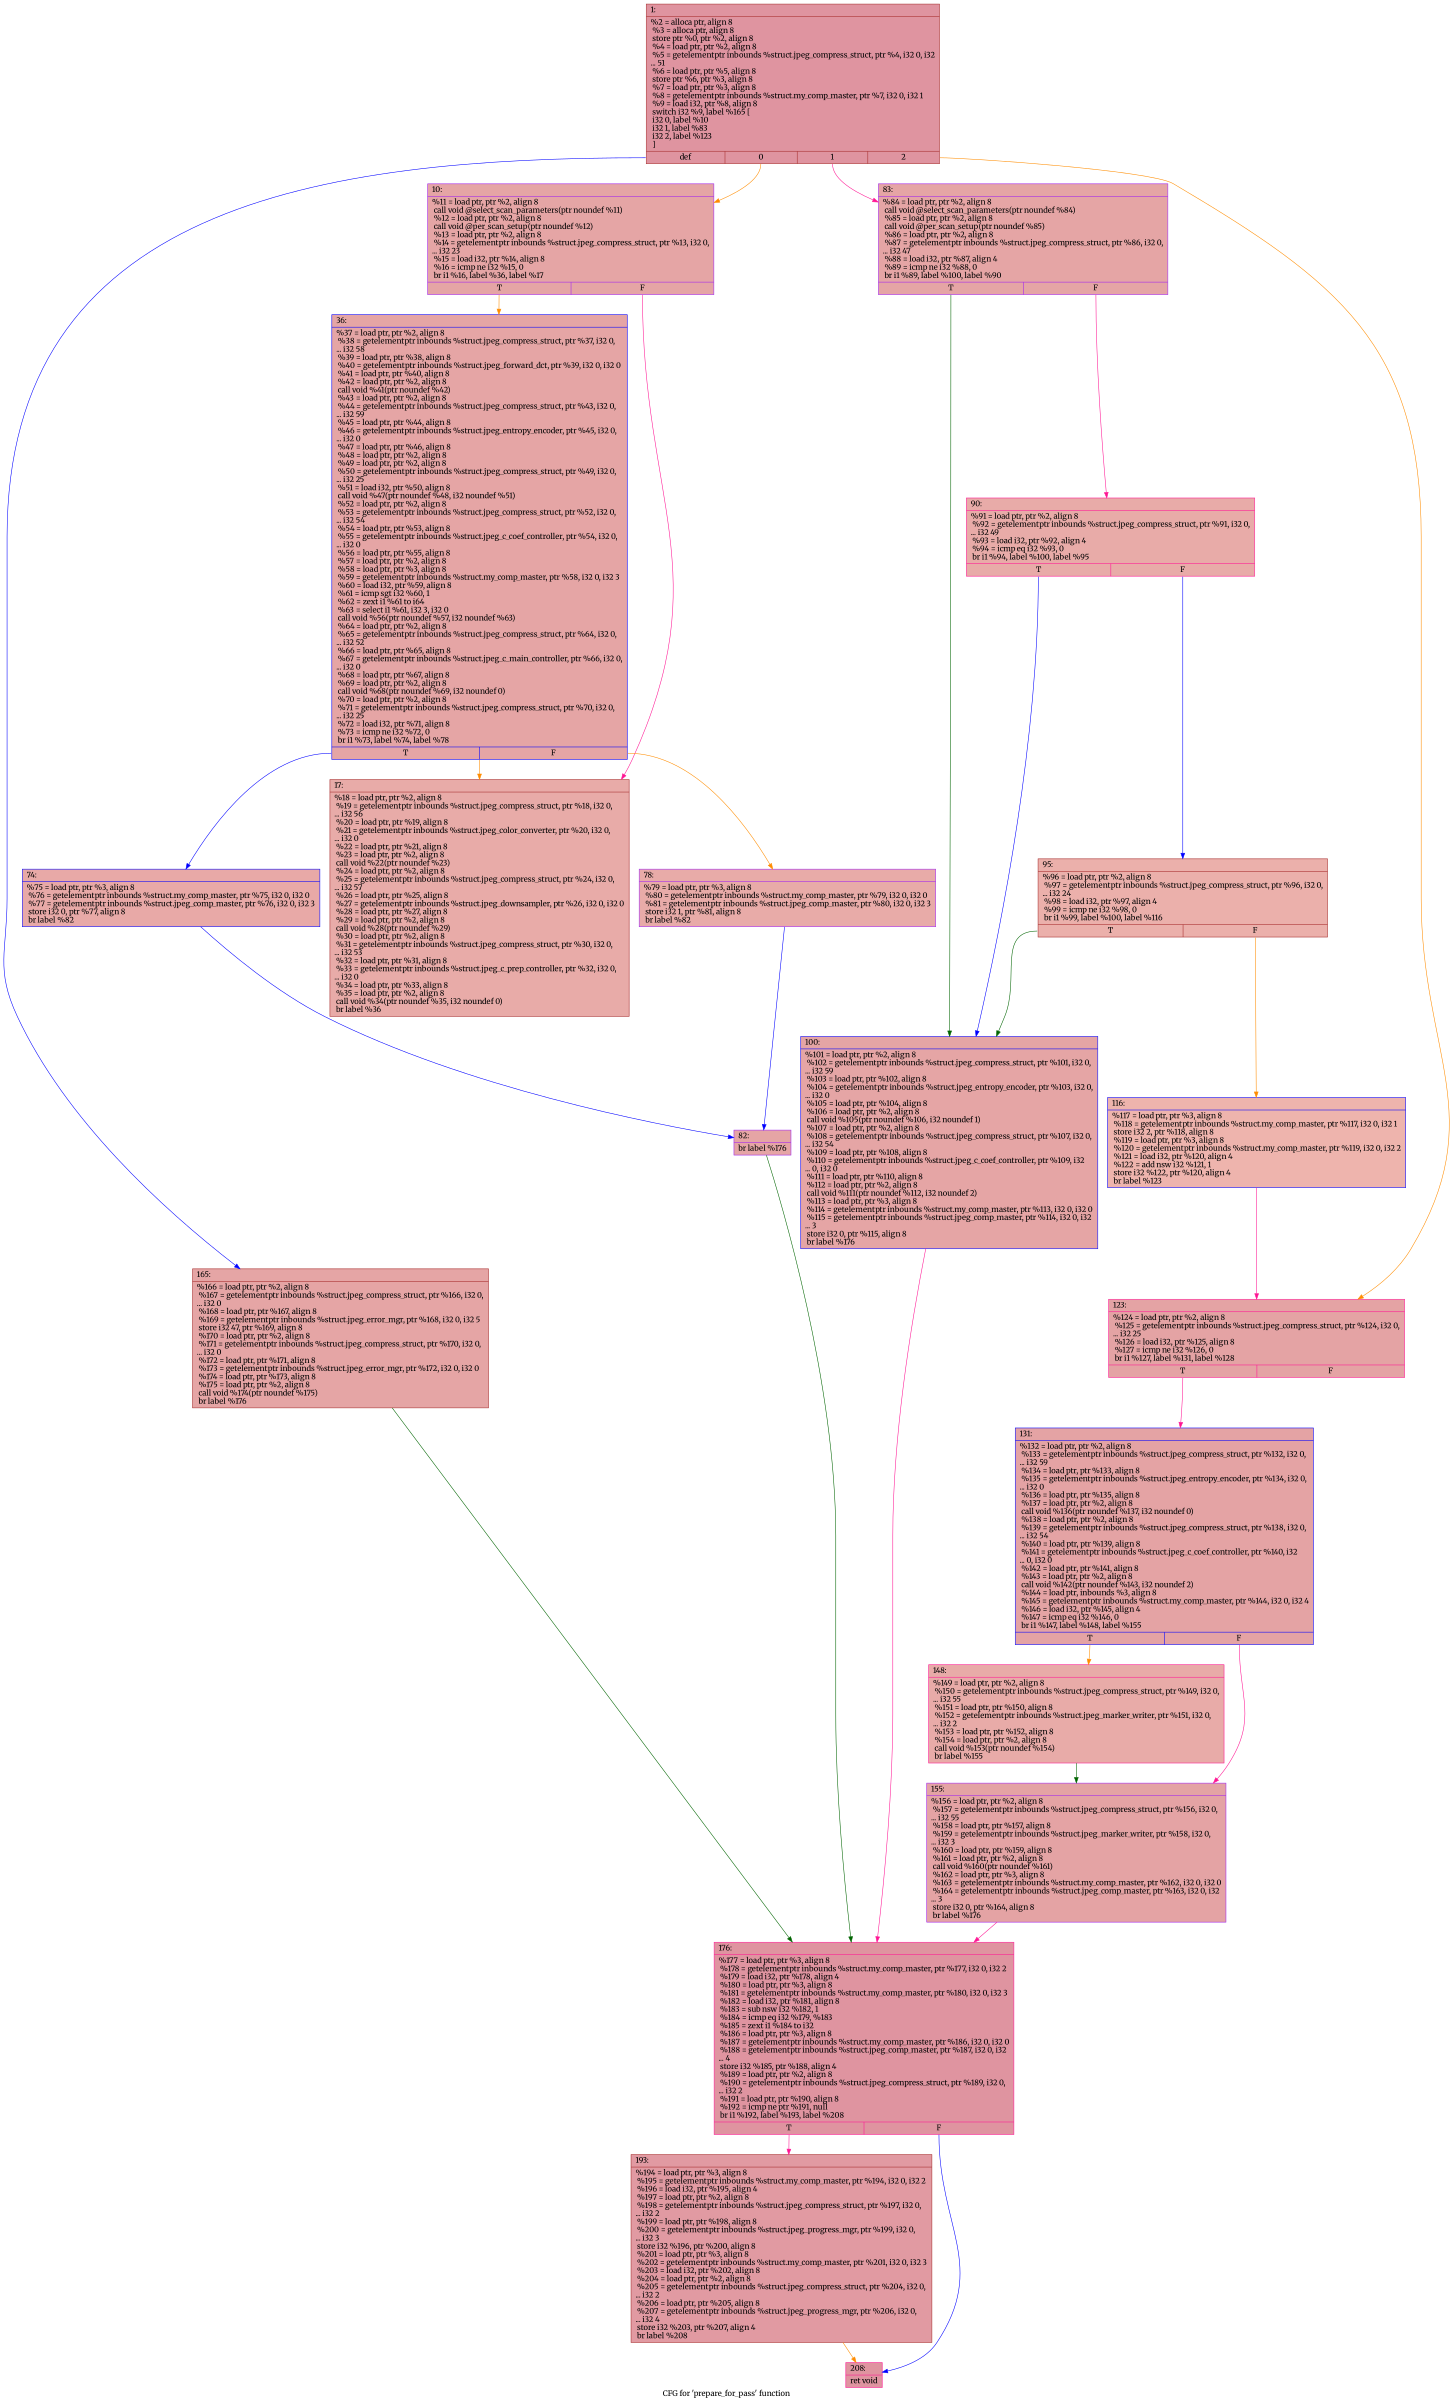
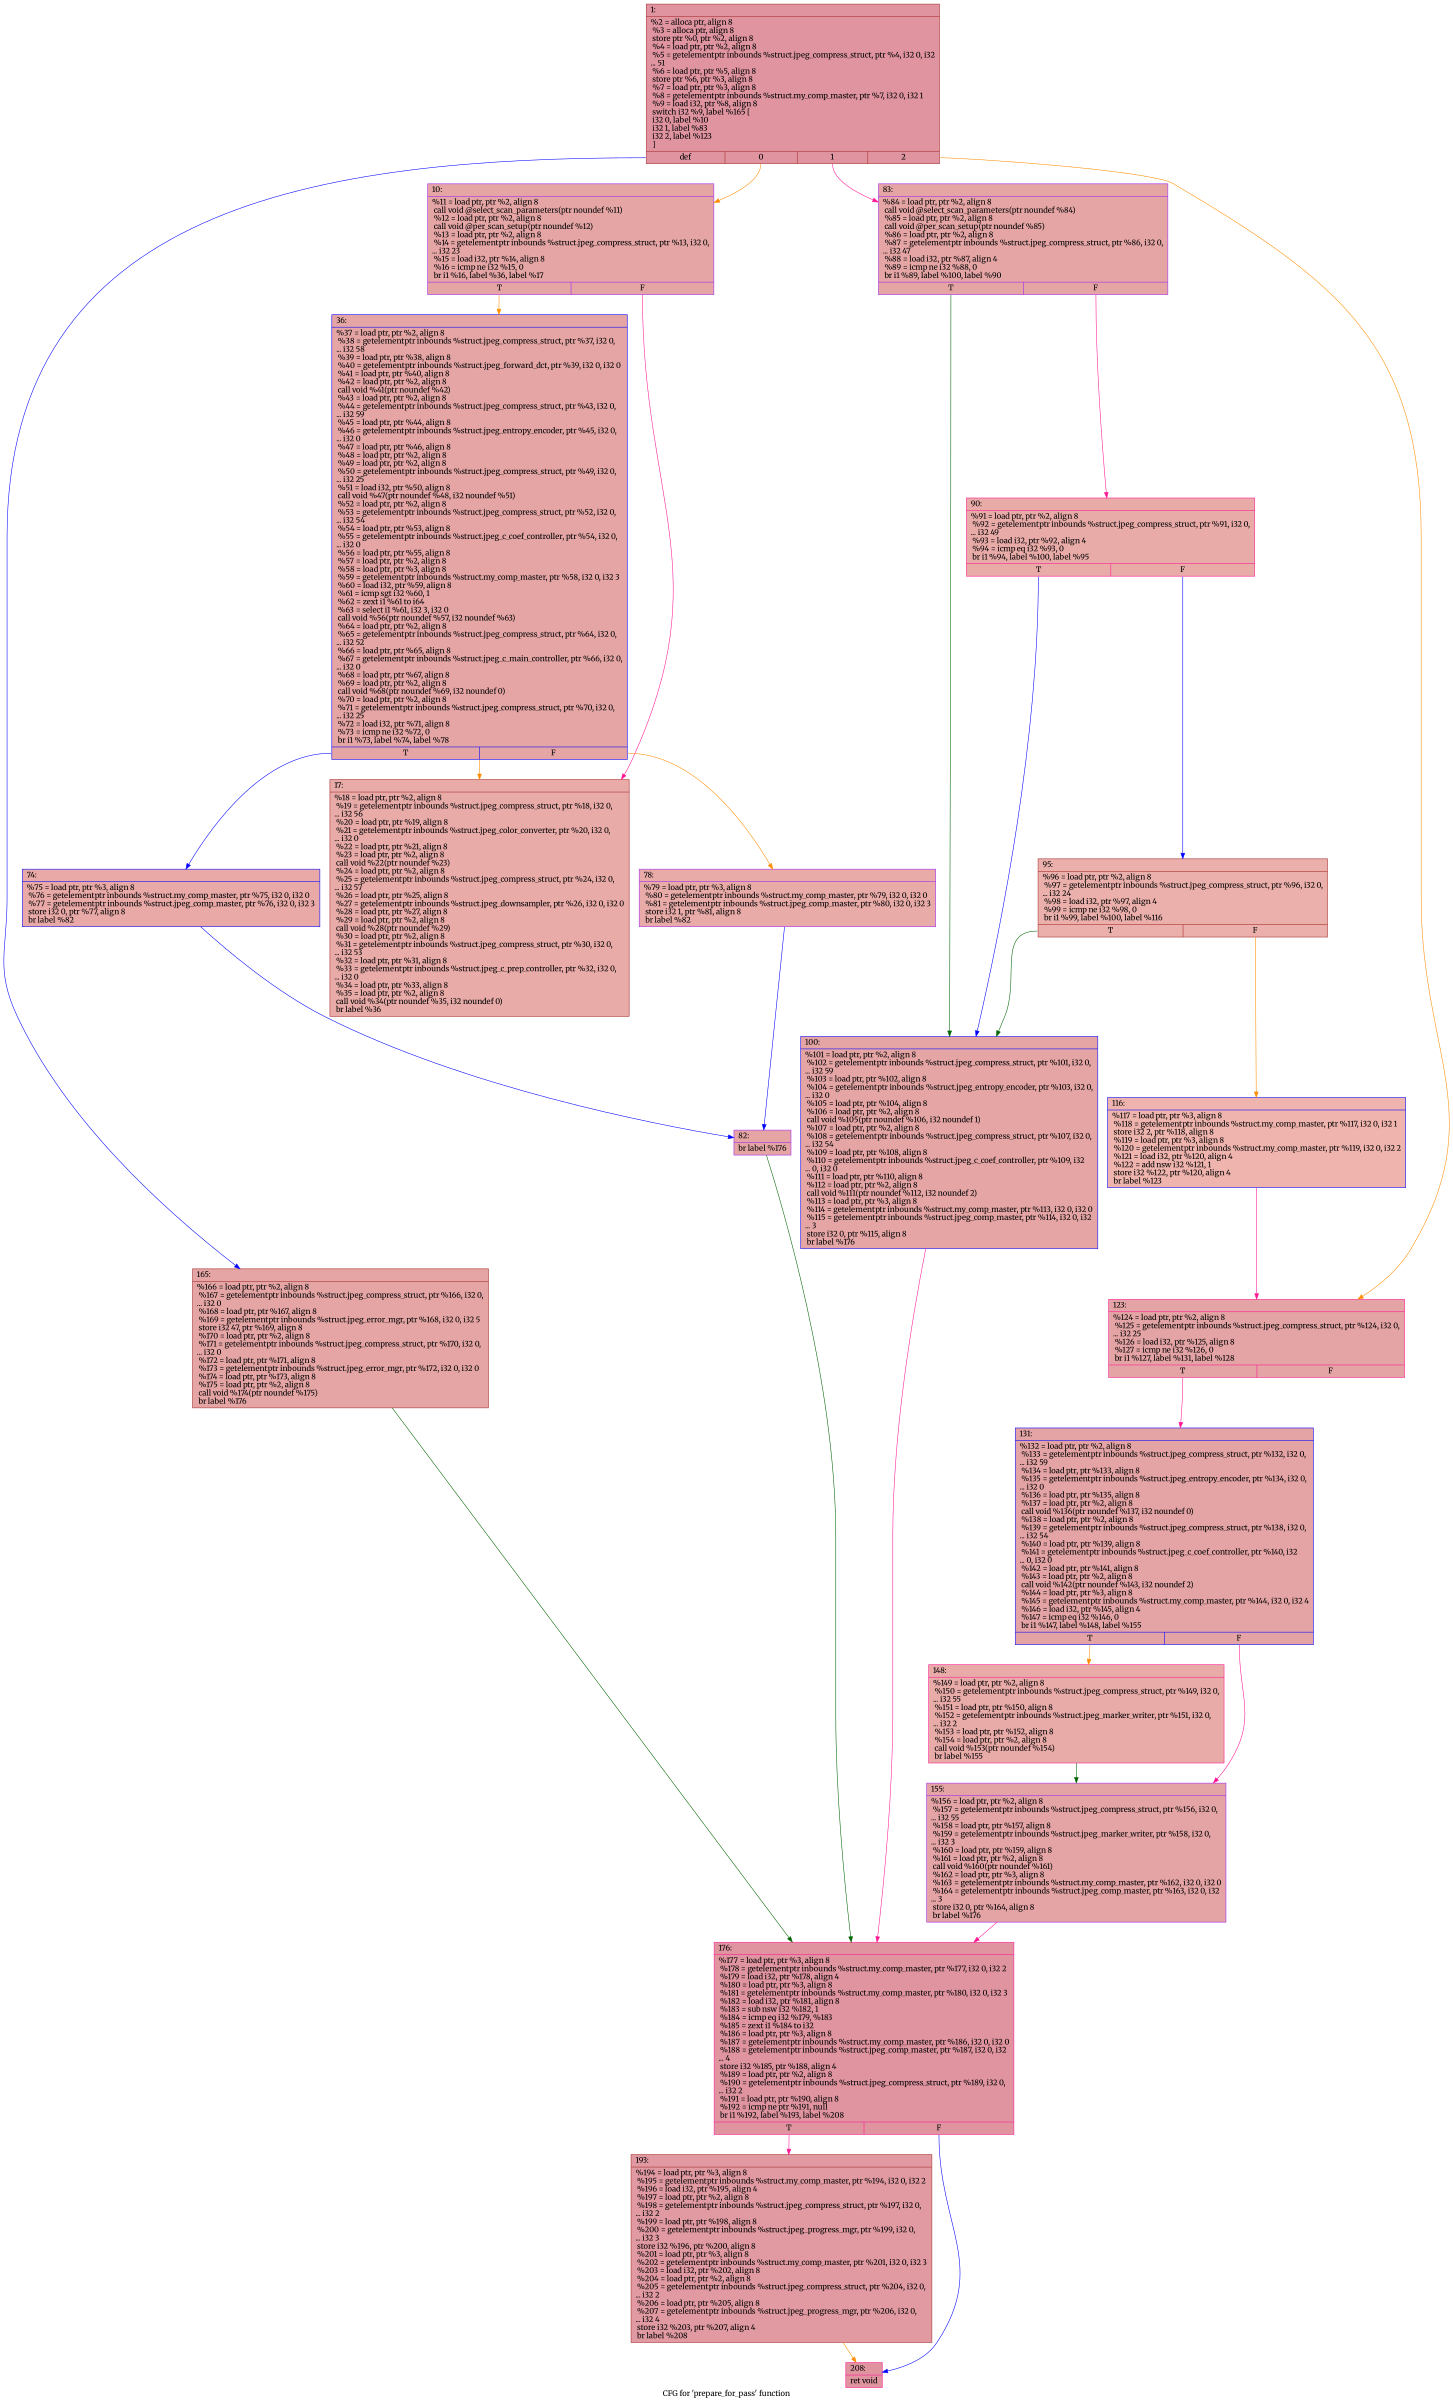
(1088, 1593) -> (1076, 1593)
